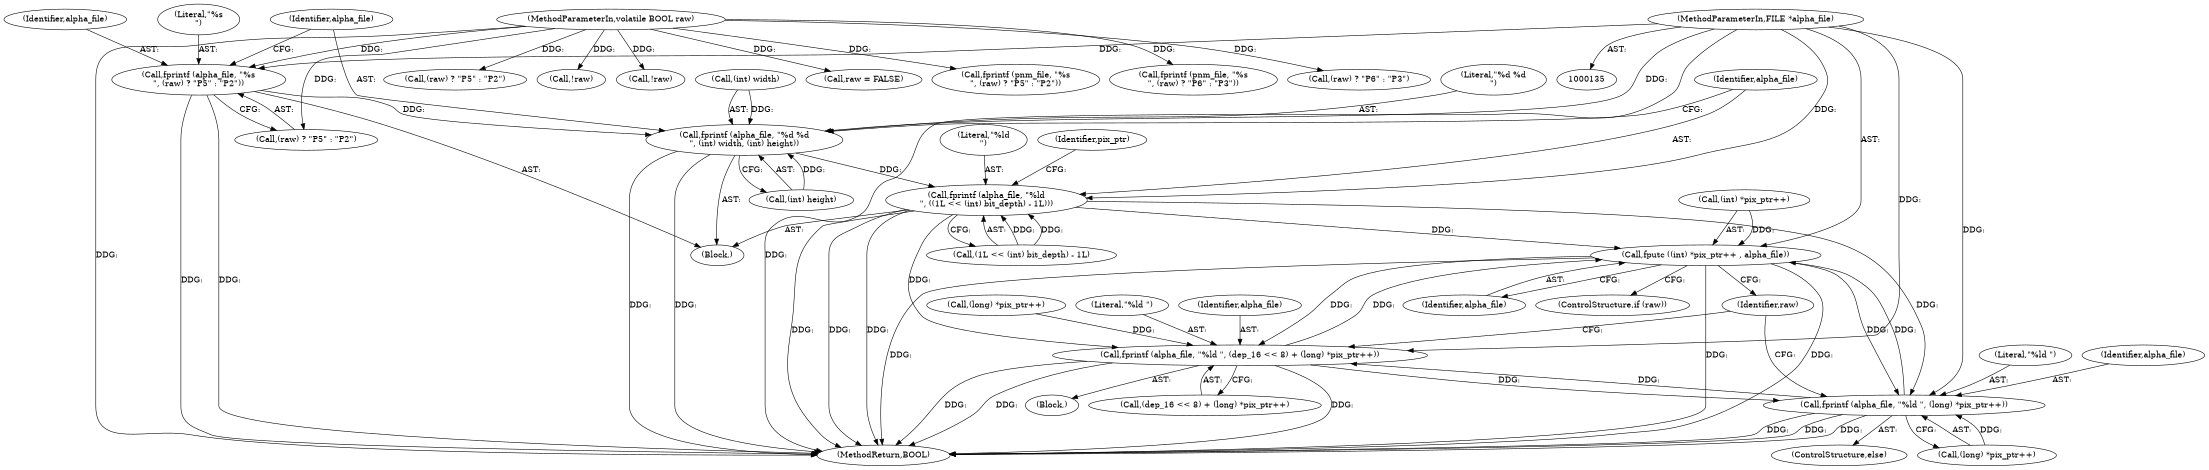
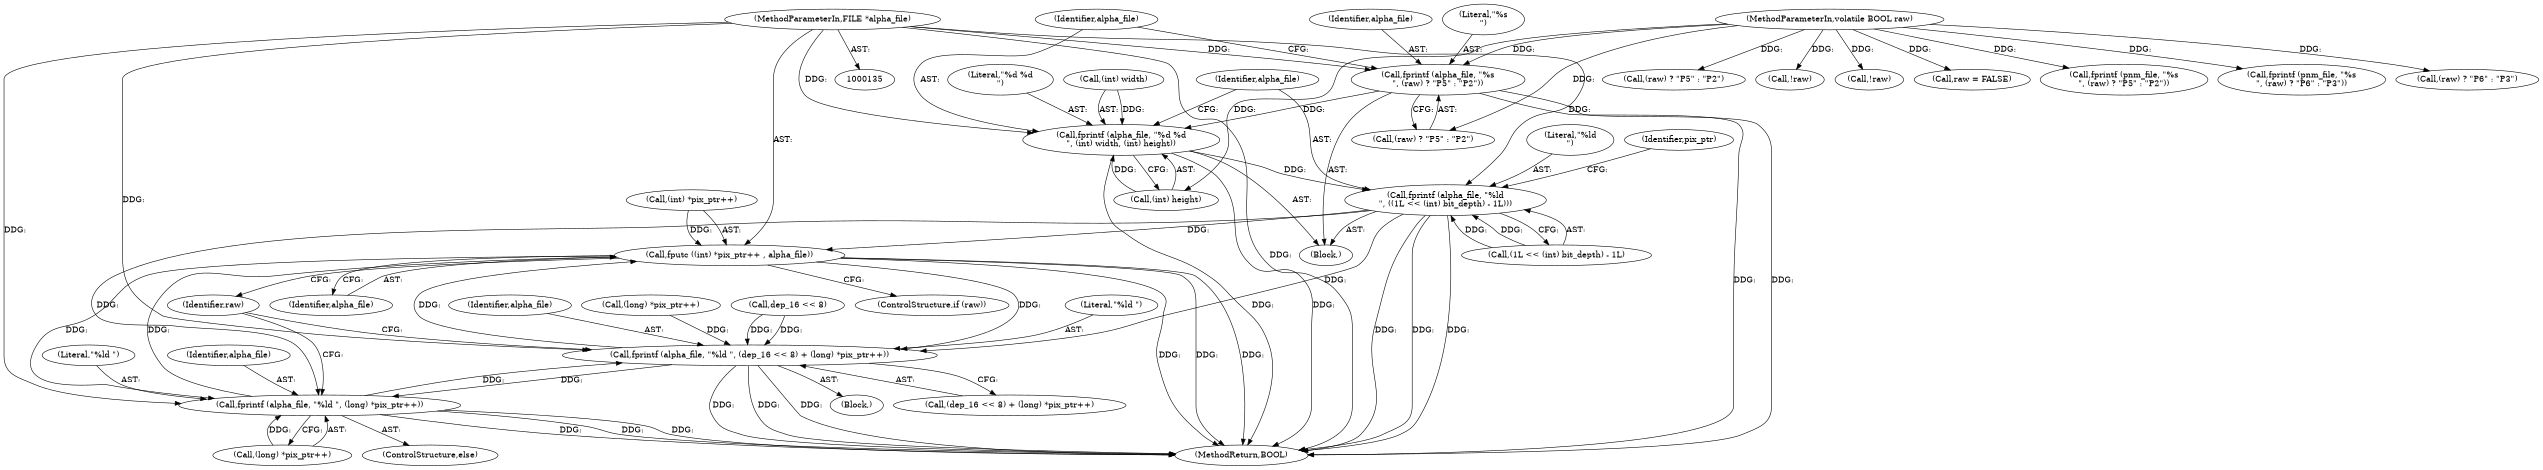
none -> (788, 305)
(96, 384) -> (1391, 57)
